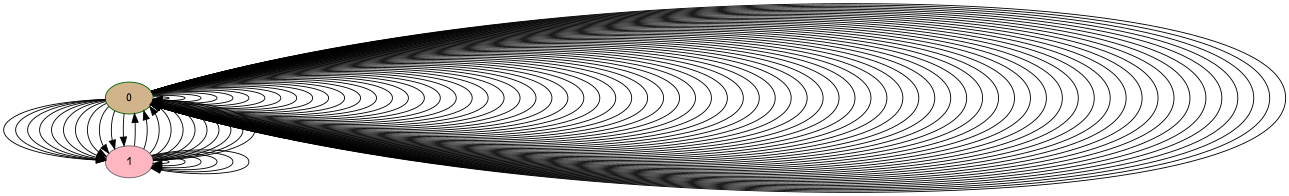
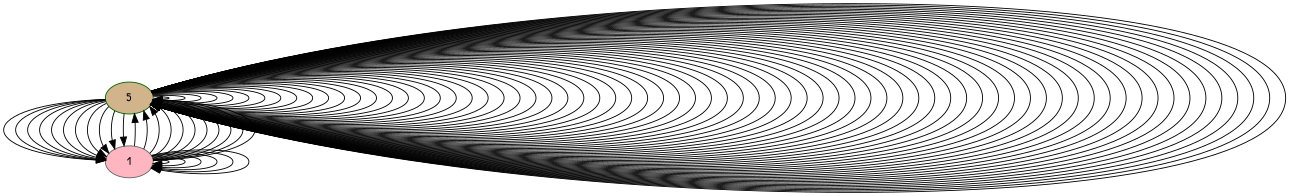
(129, 98) -> (129, 98)
